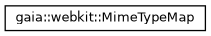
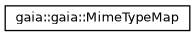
(105, 18) -> (97, 18)
